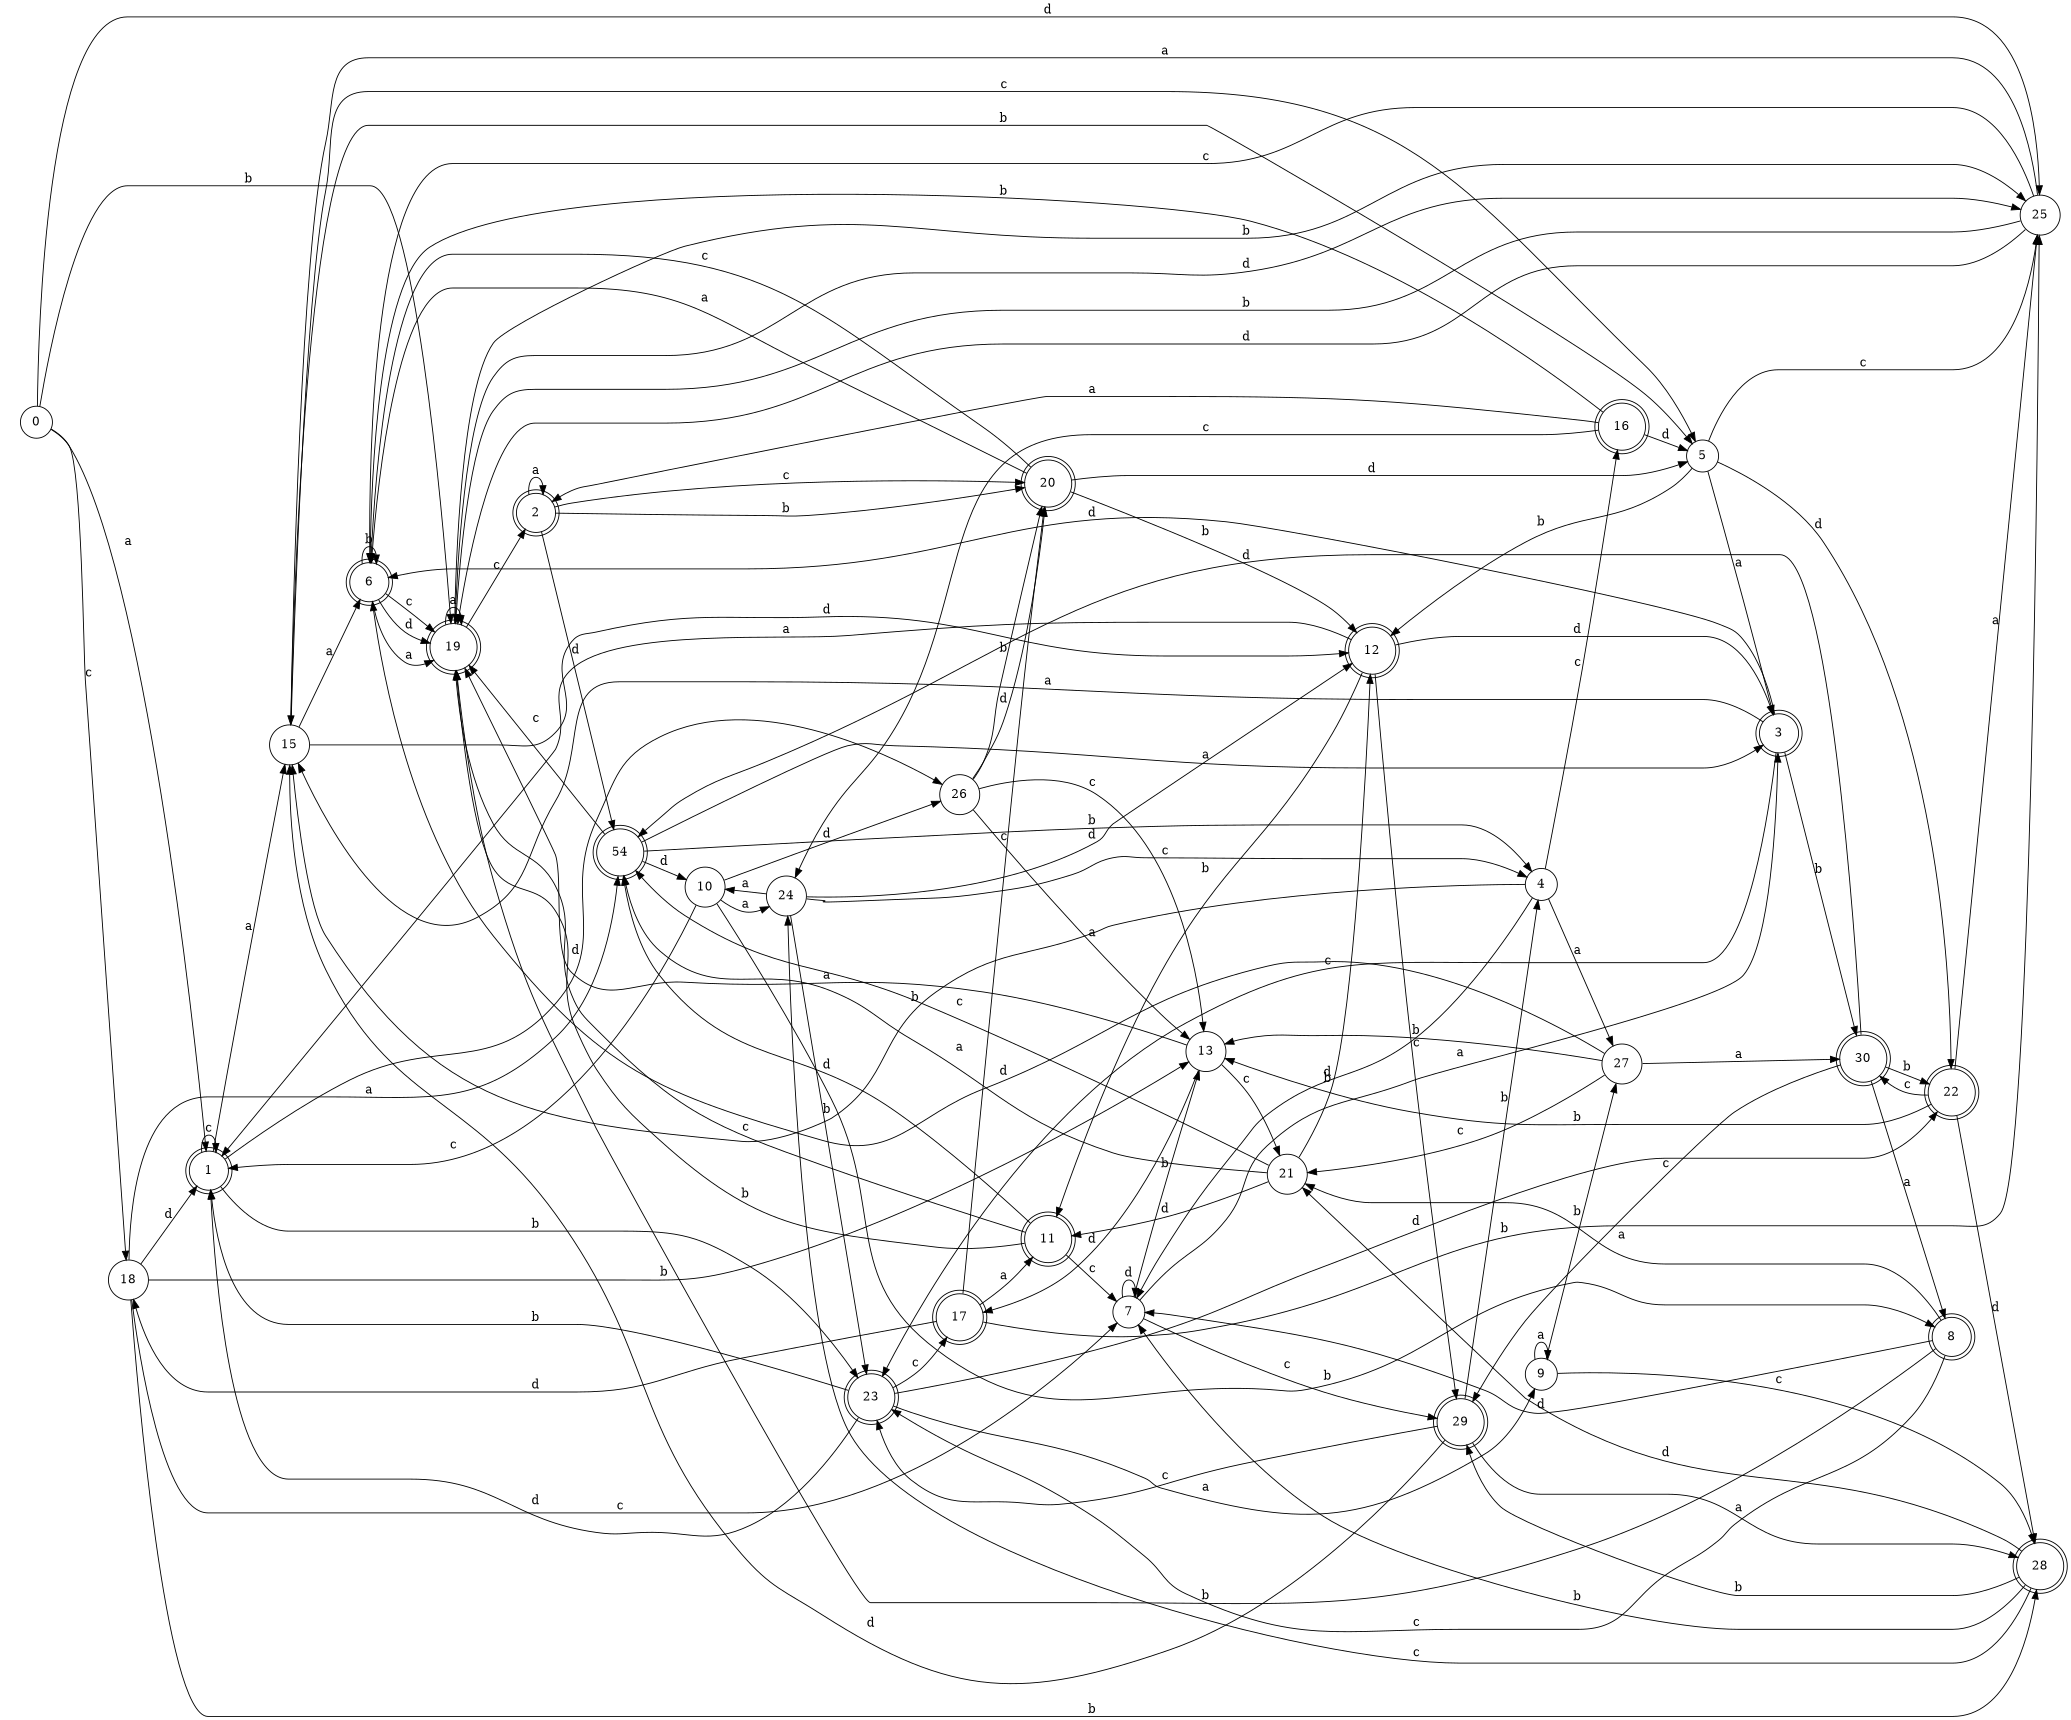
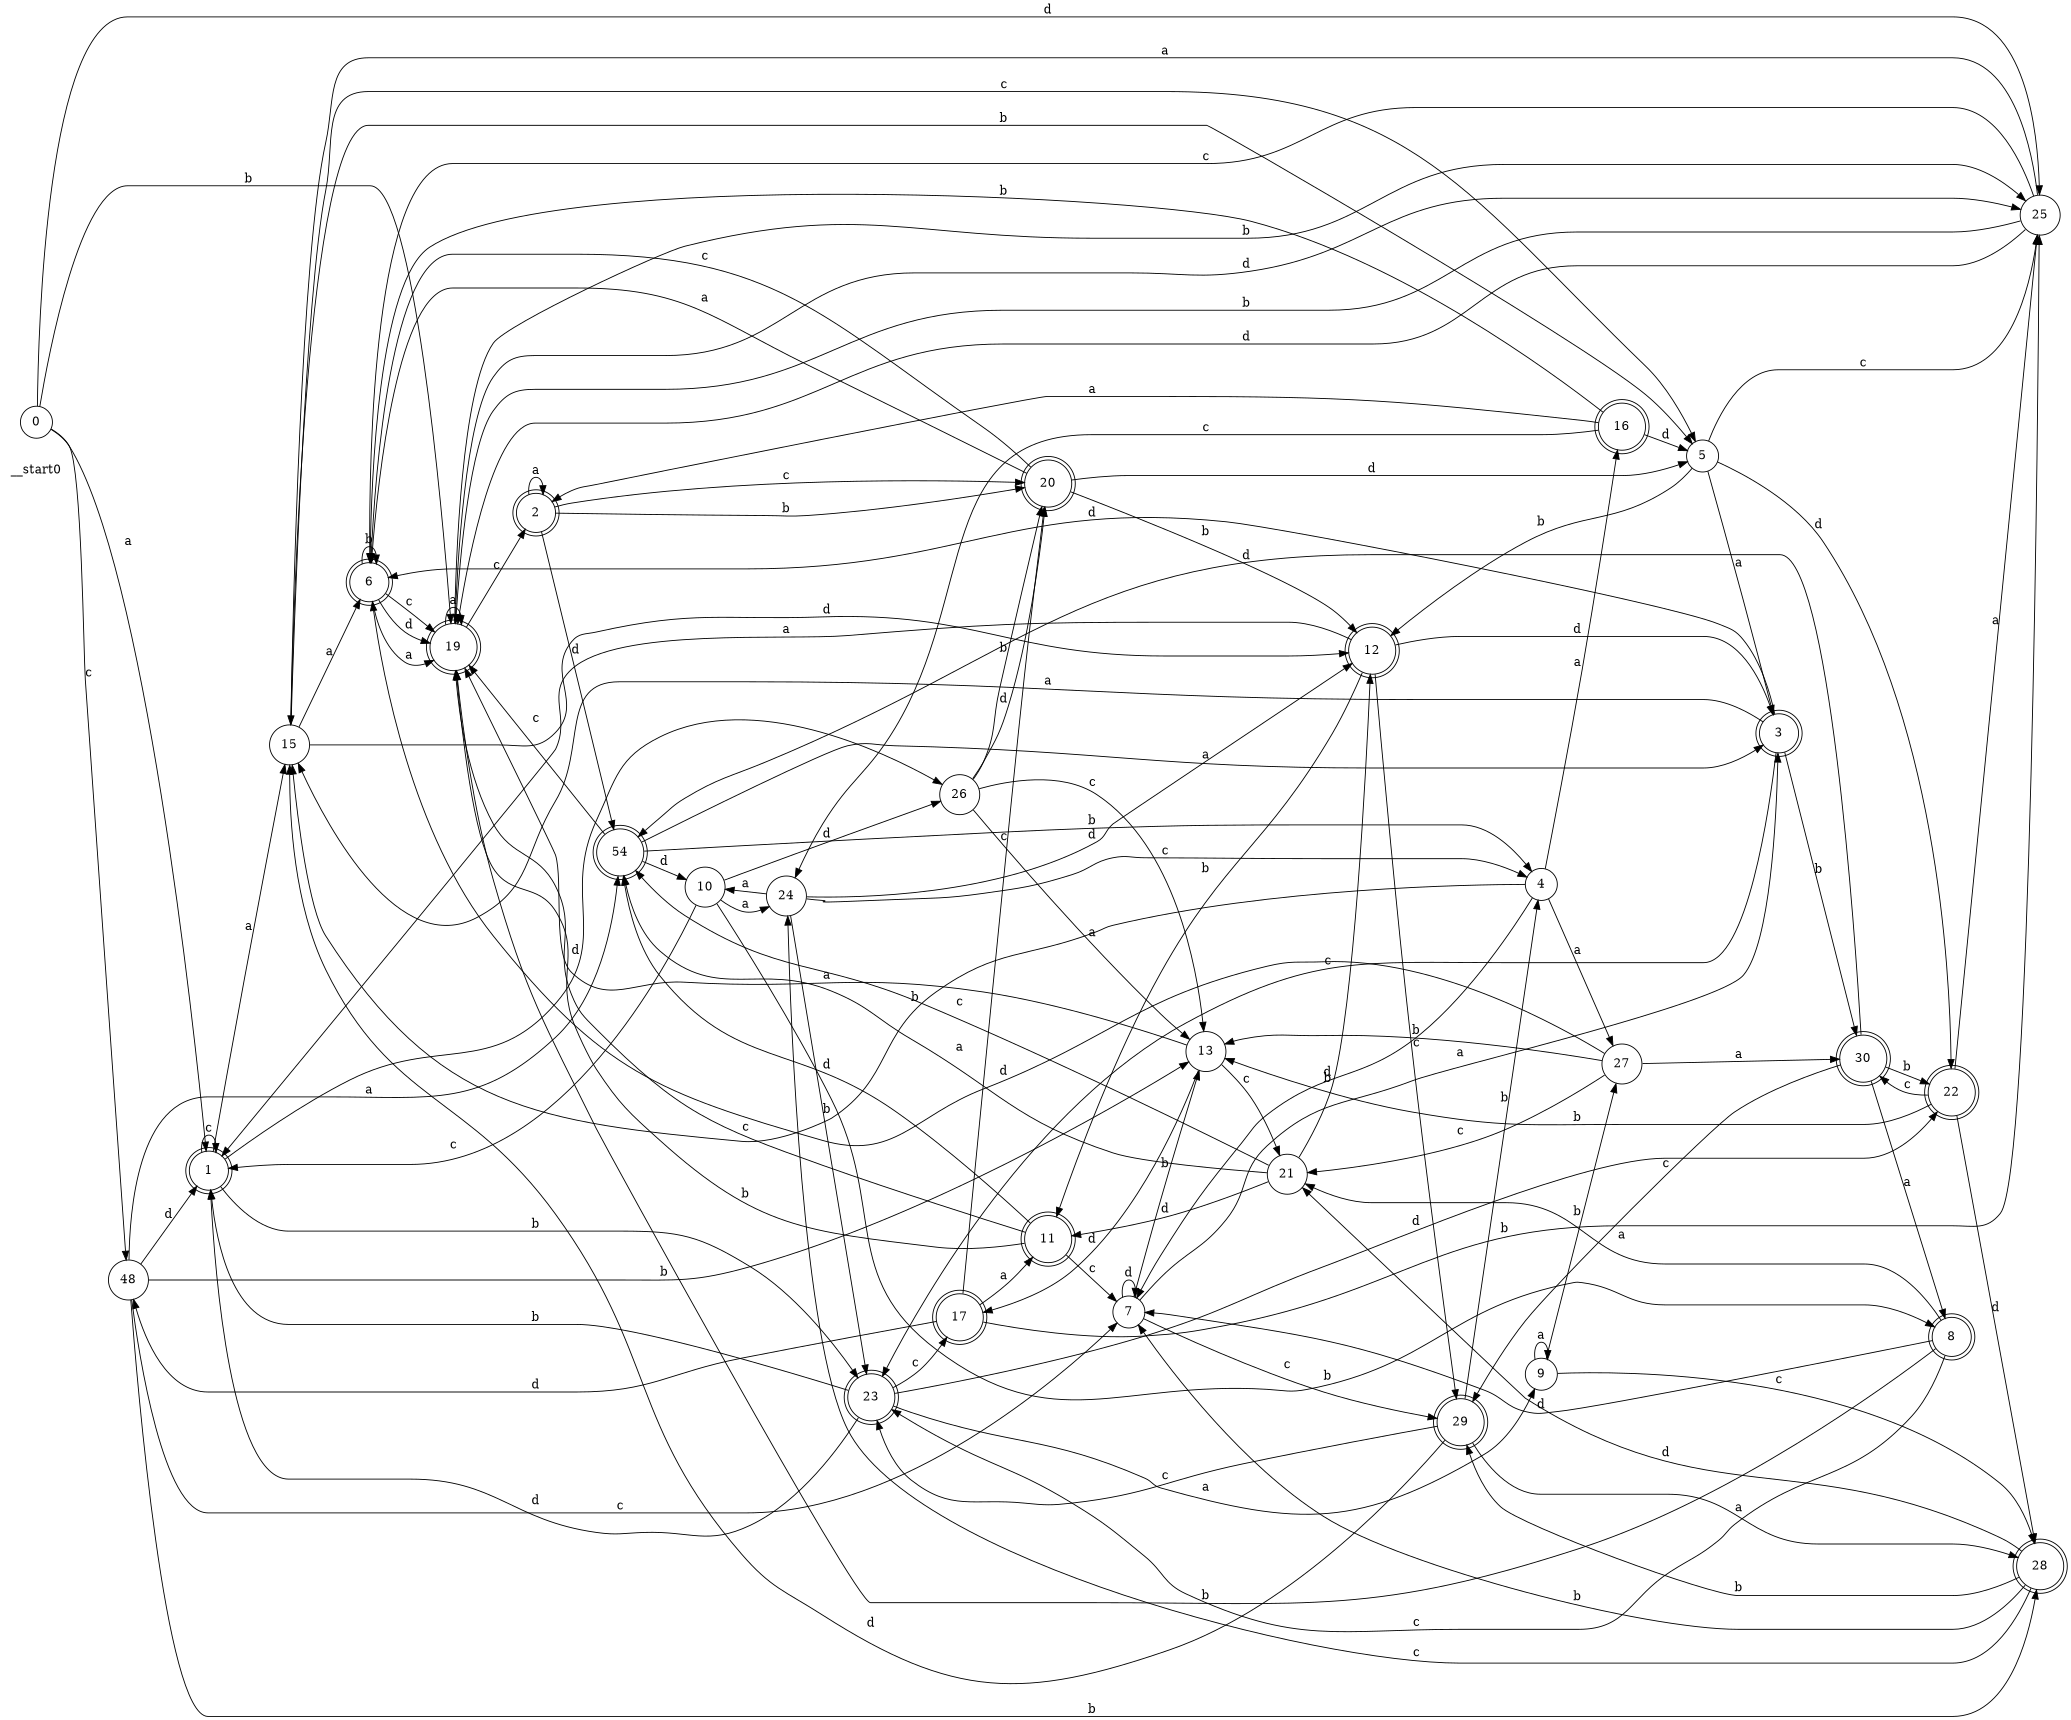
none -> (36, 470)
(1578, 663) -> (1578, 663)
(128, 1280) -> (128, 1280)
